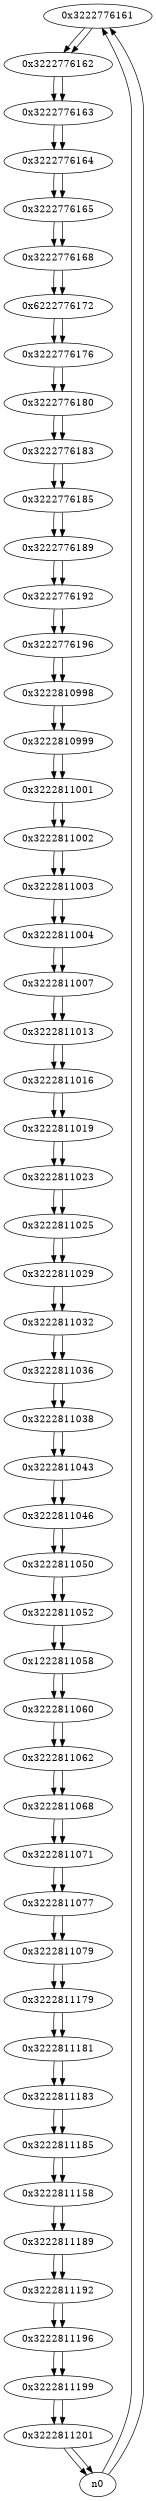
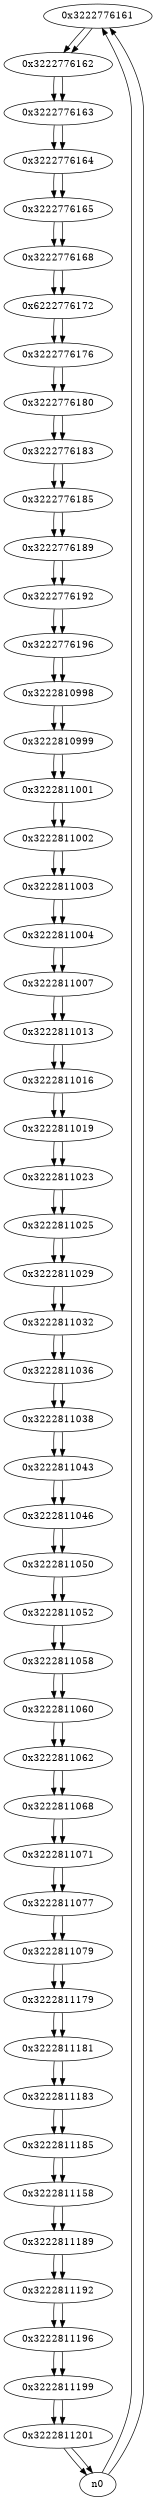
(58, 1662) -> (58, 1662)
